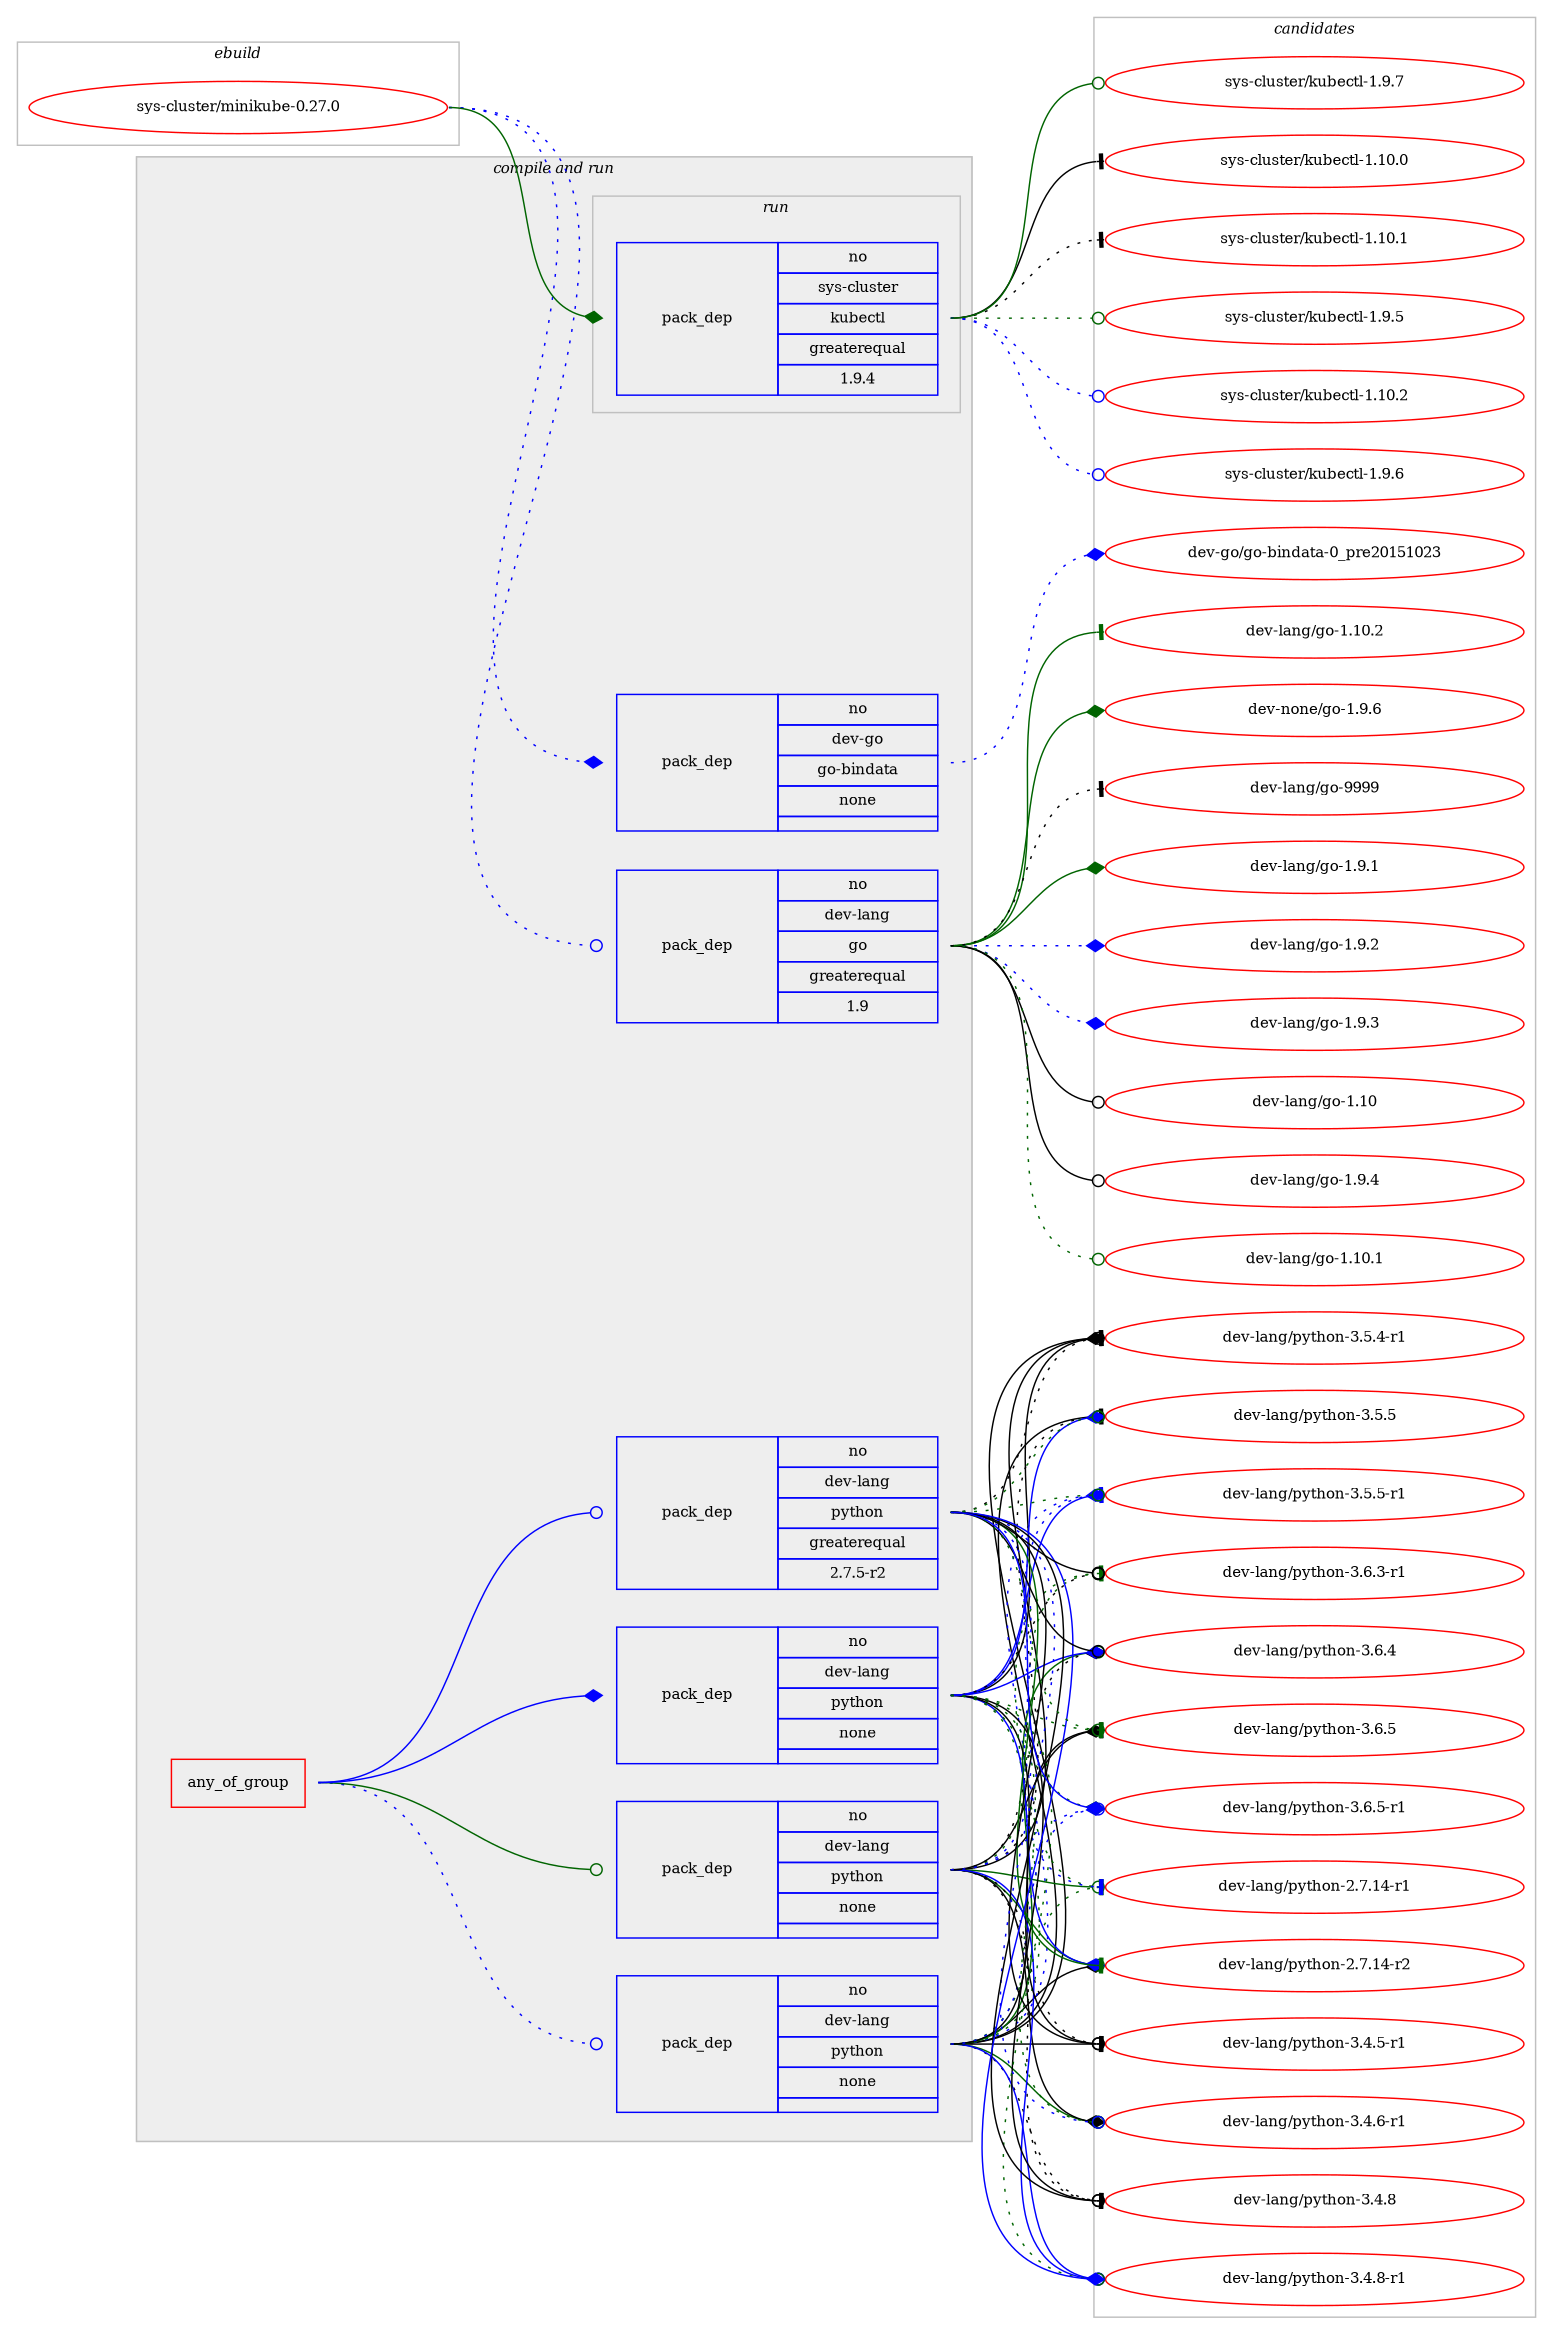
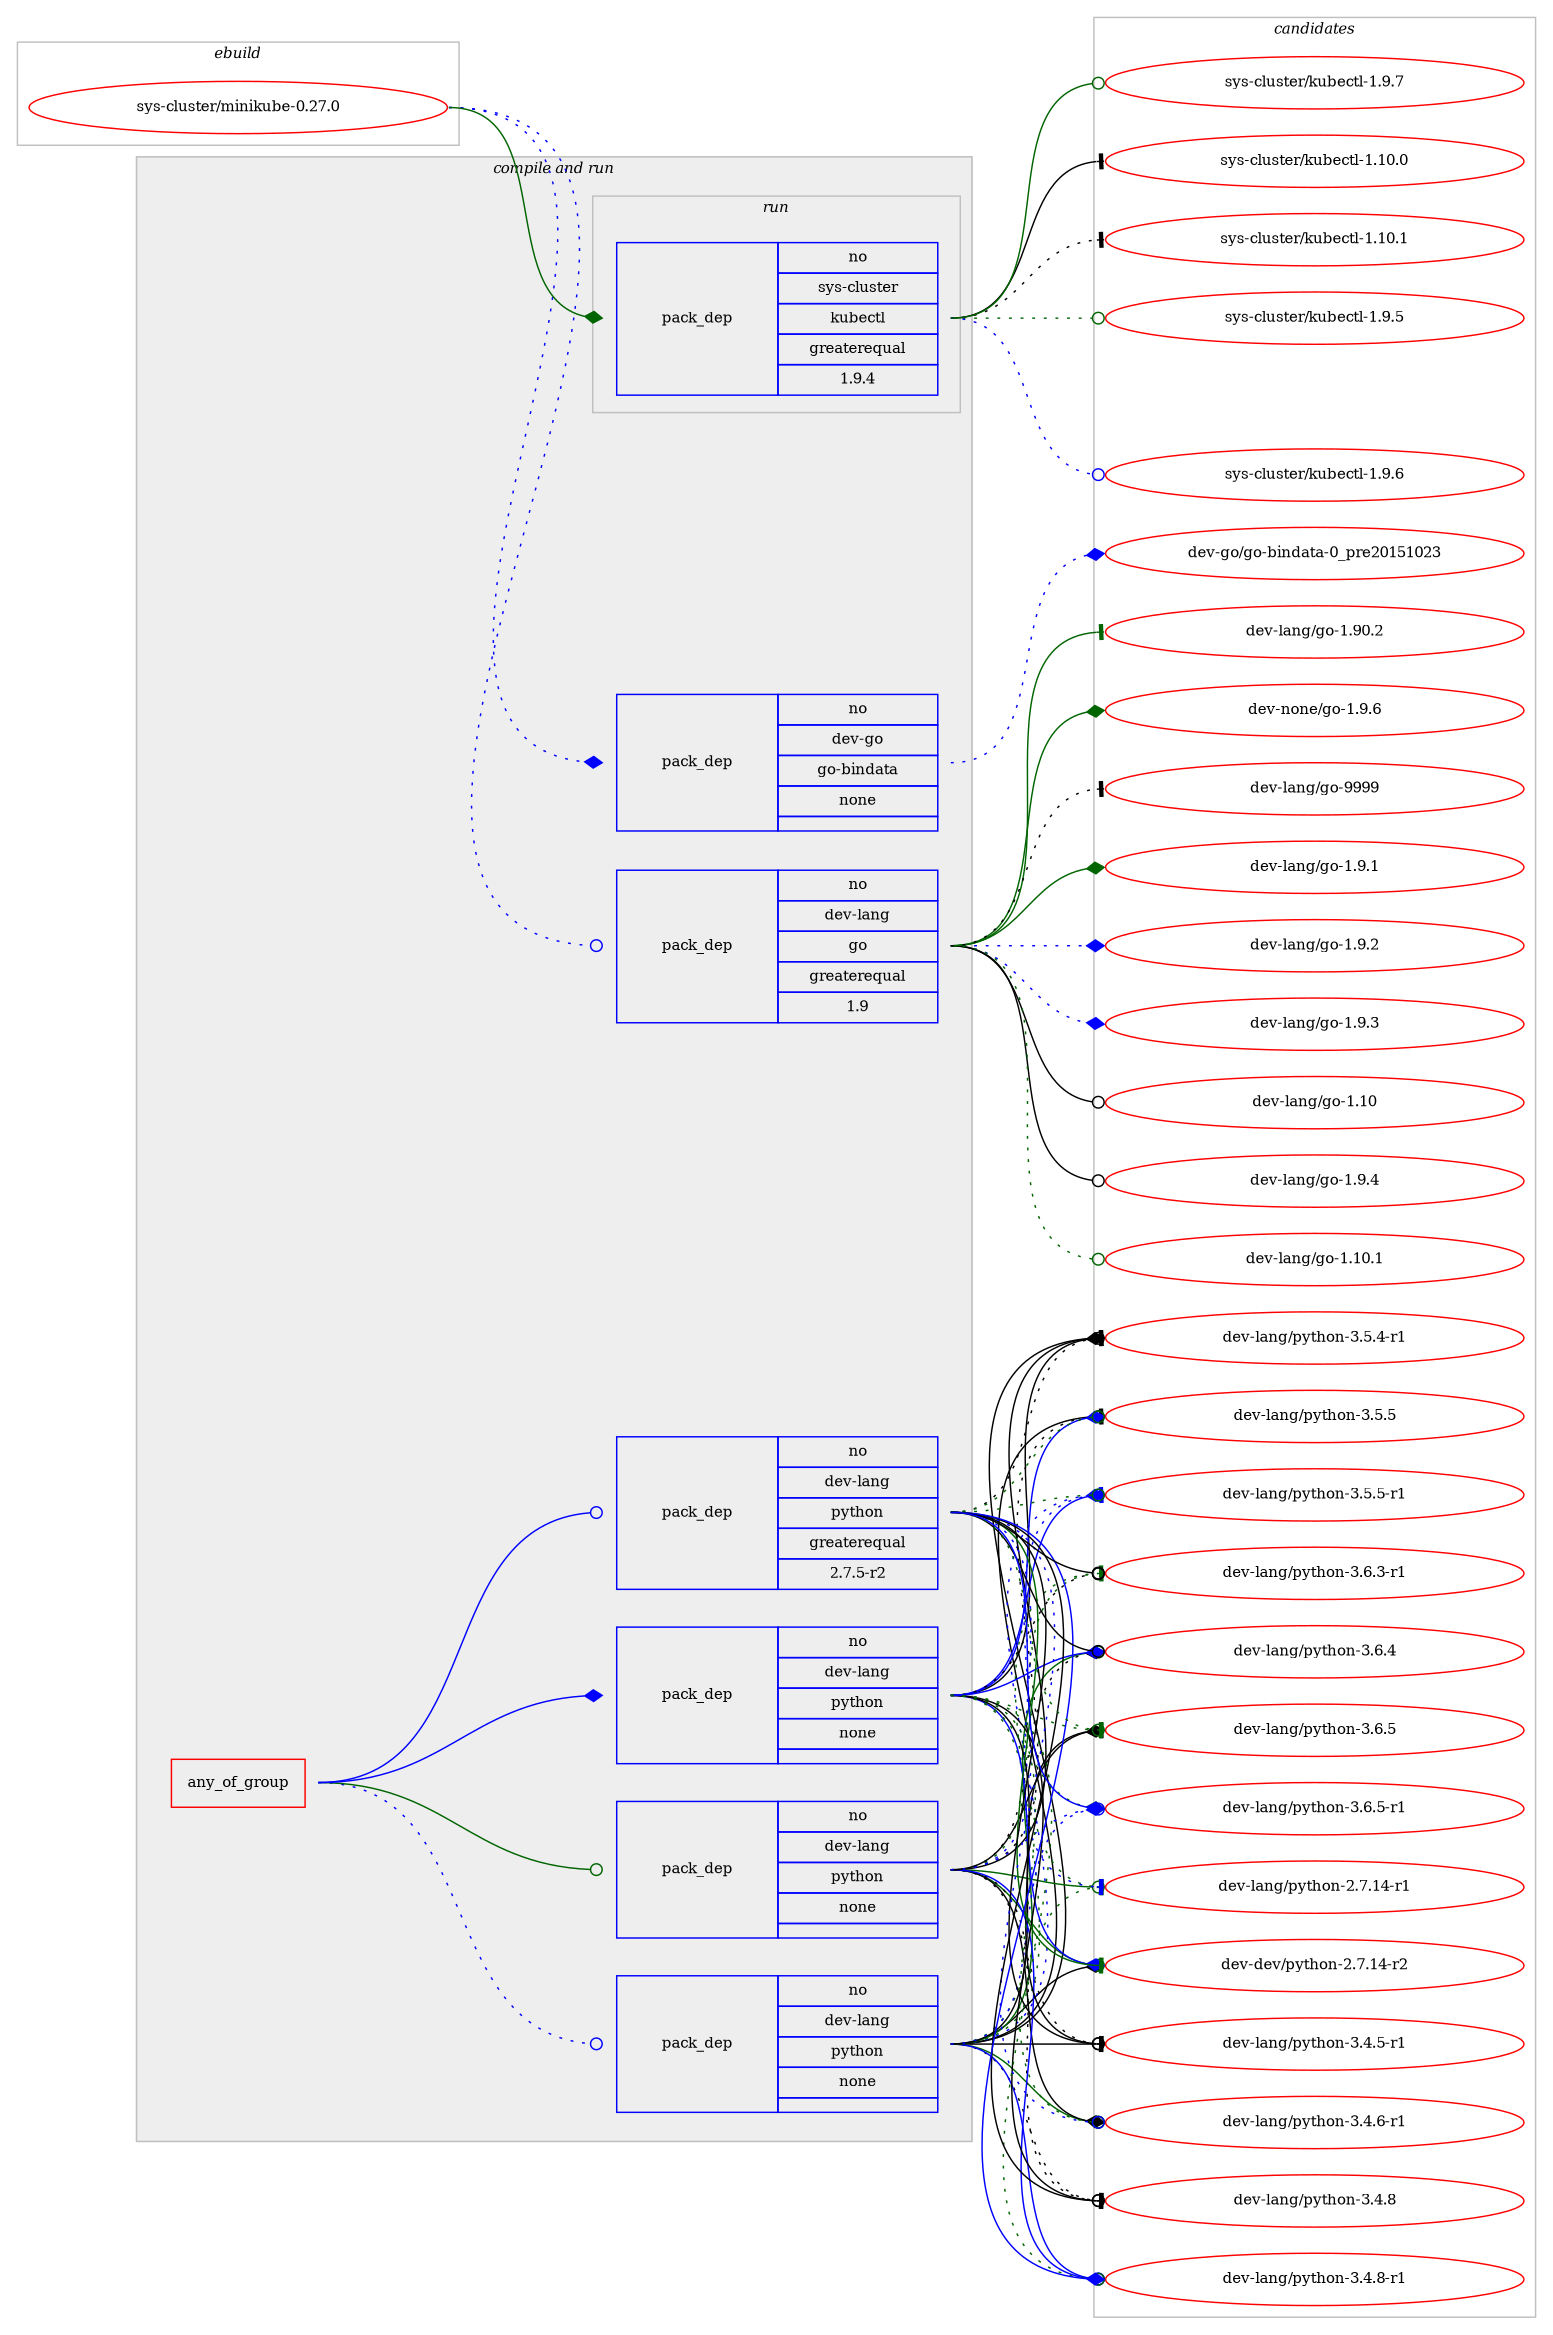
(1315, 397) -> none
(1315, 632) -> (1315, 632)
(1315, 1966) -> (1315, 1966)
